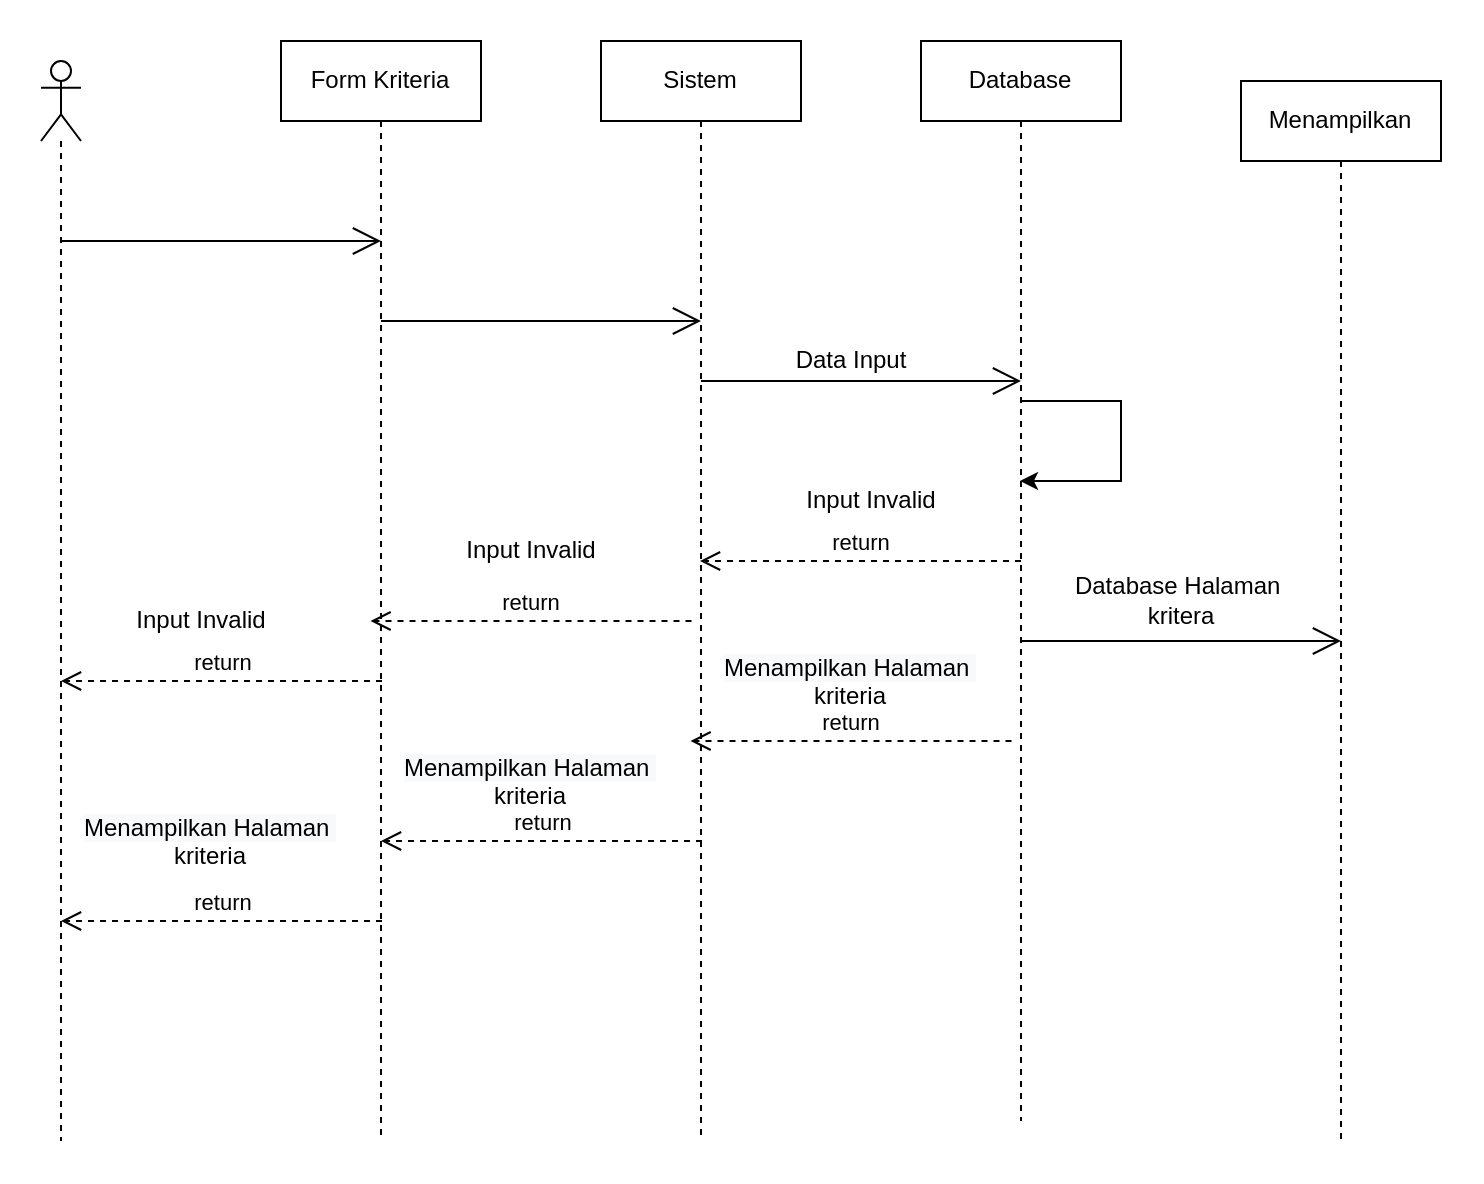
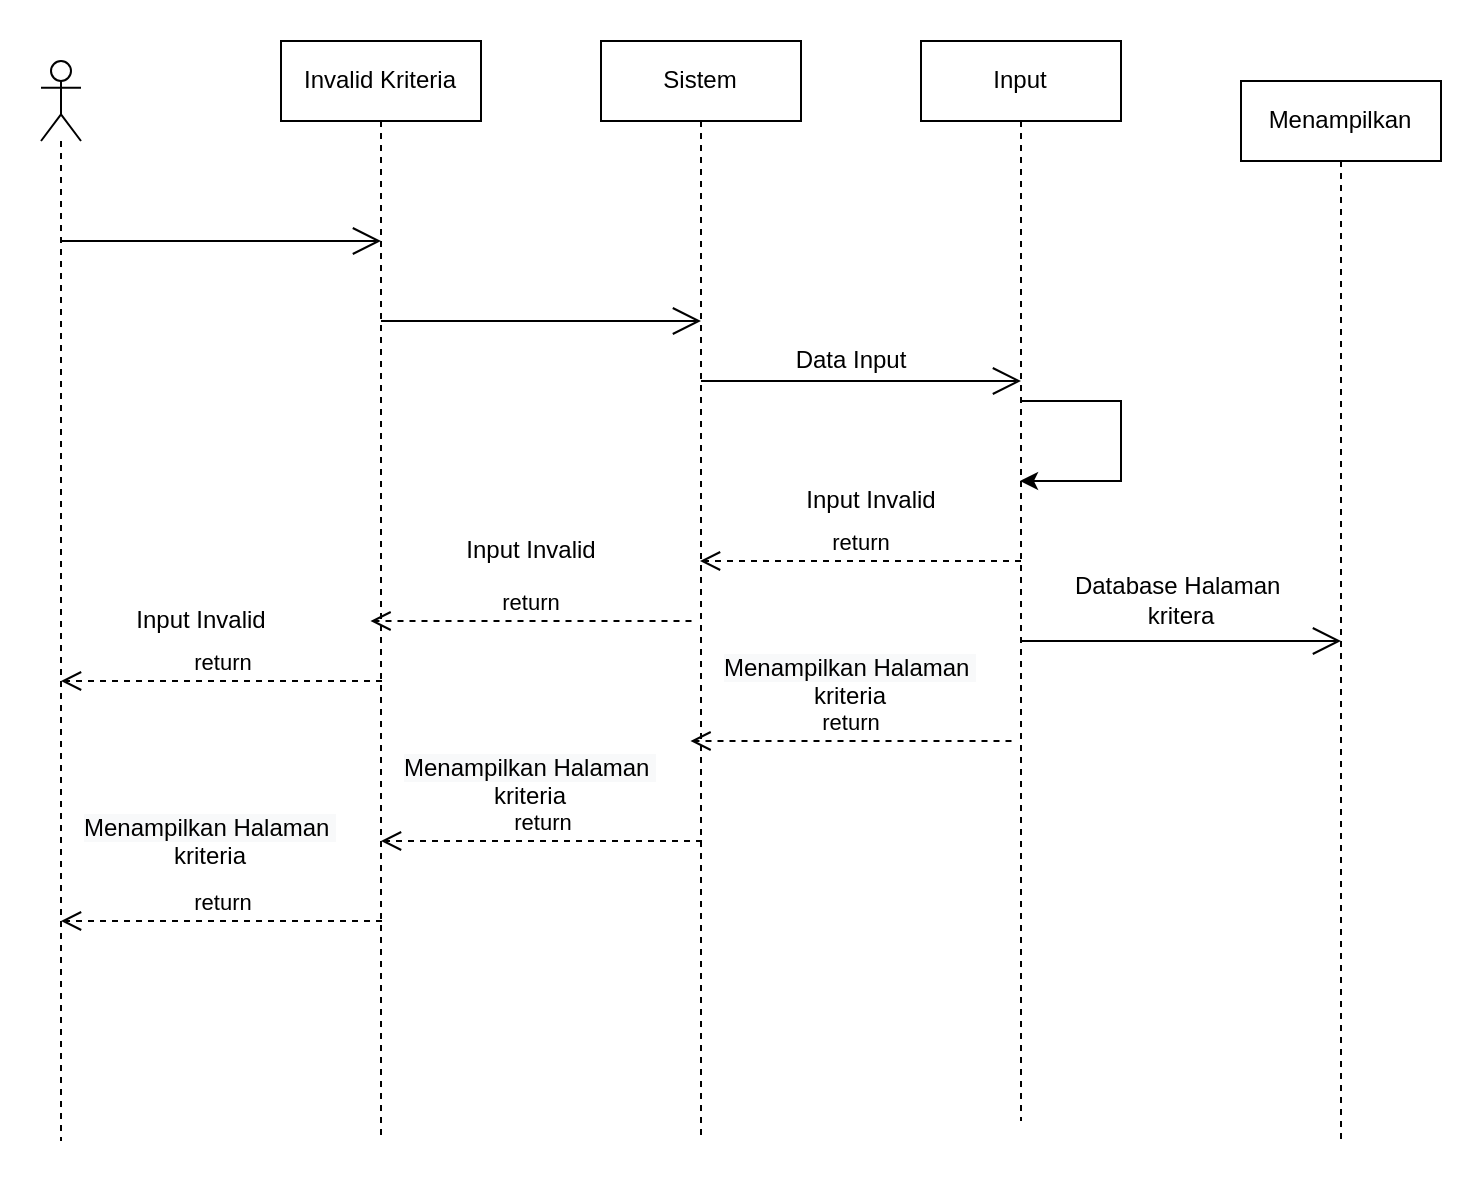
(381, 81) -> (381, 81)
(1021, 81) -> (1021, 81)
